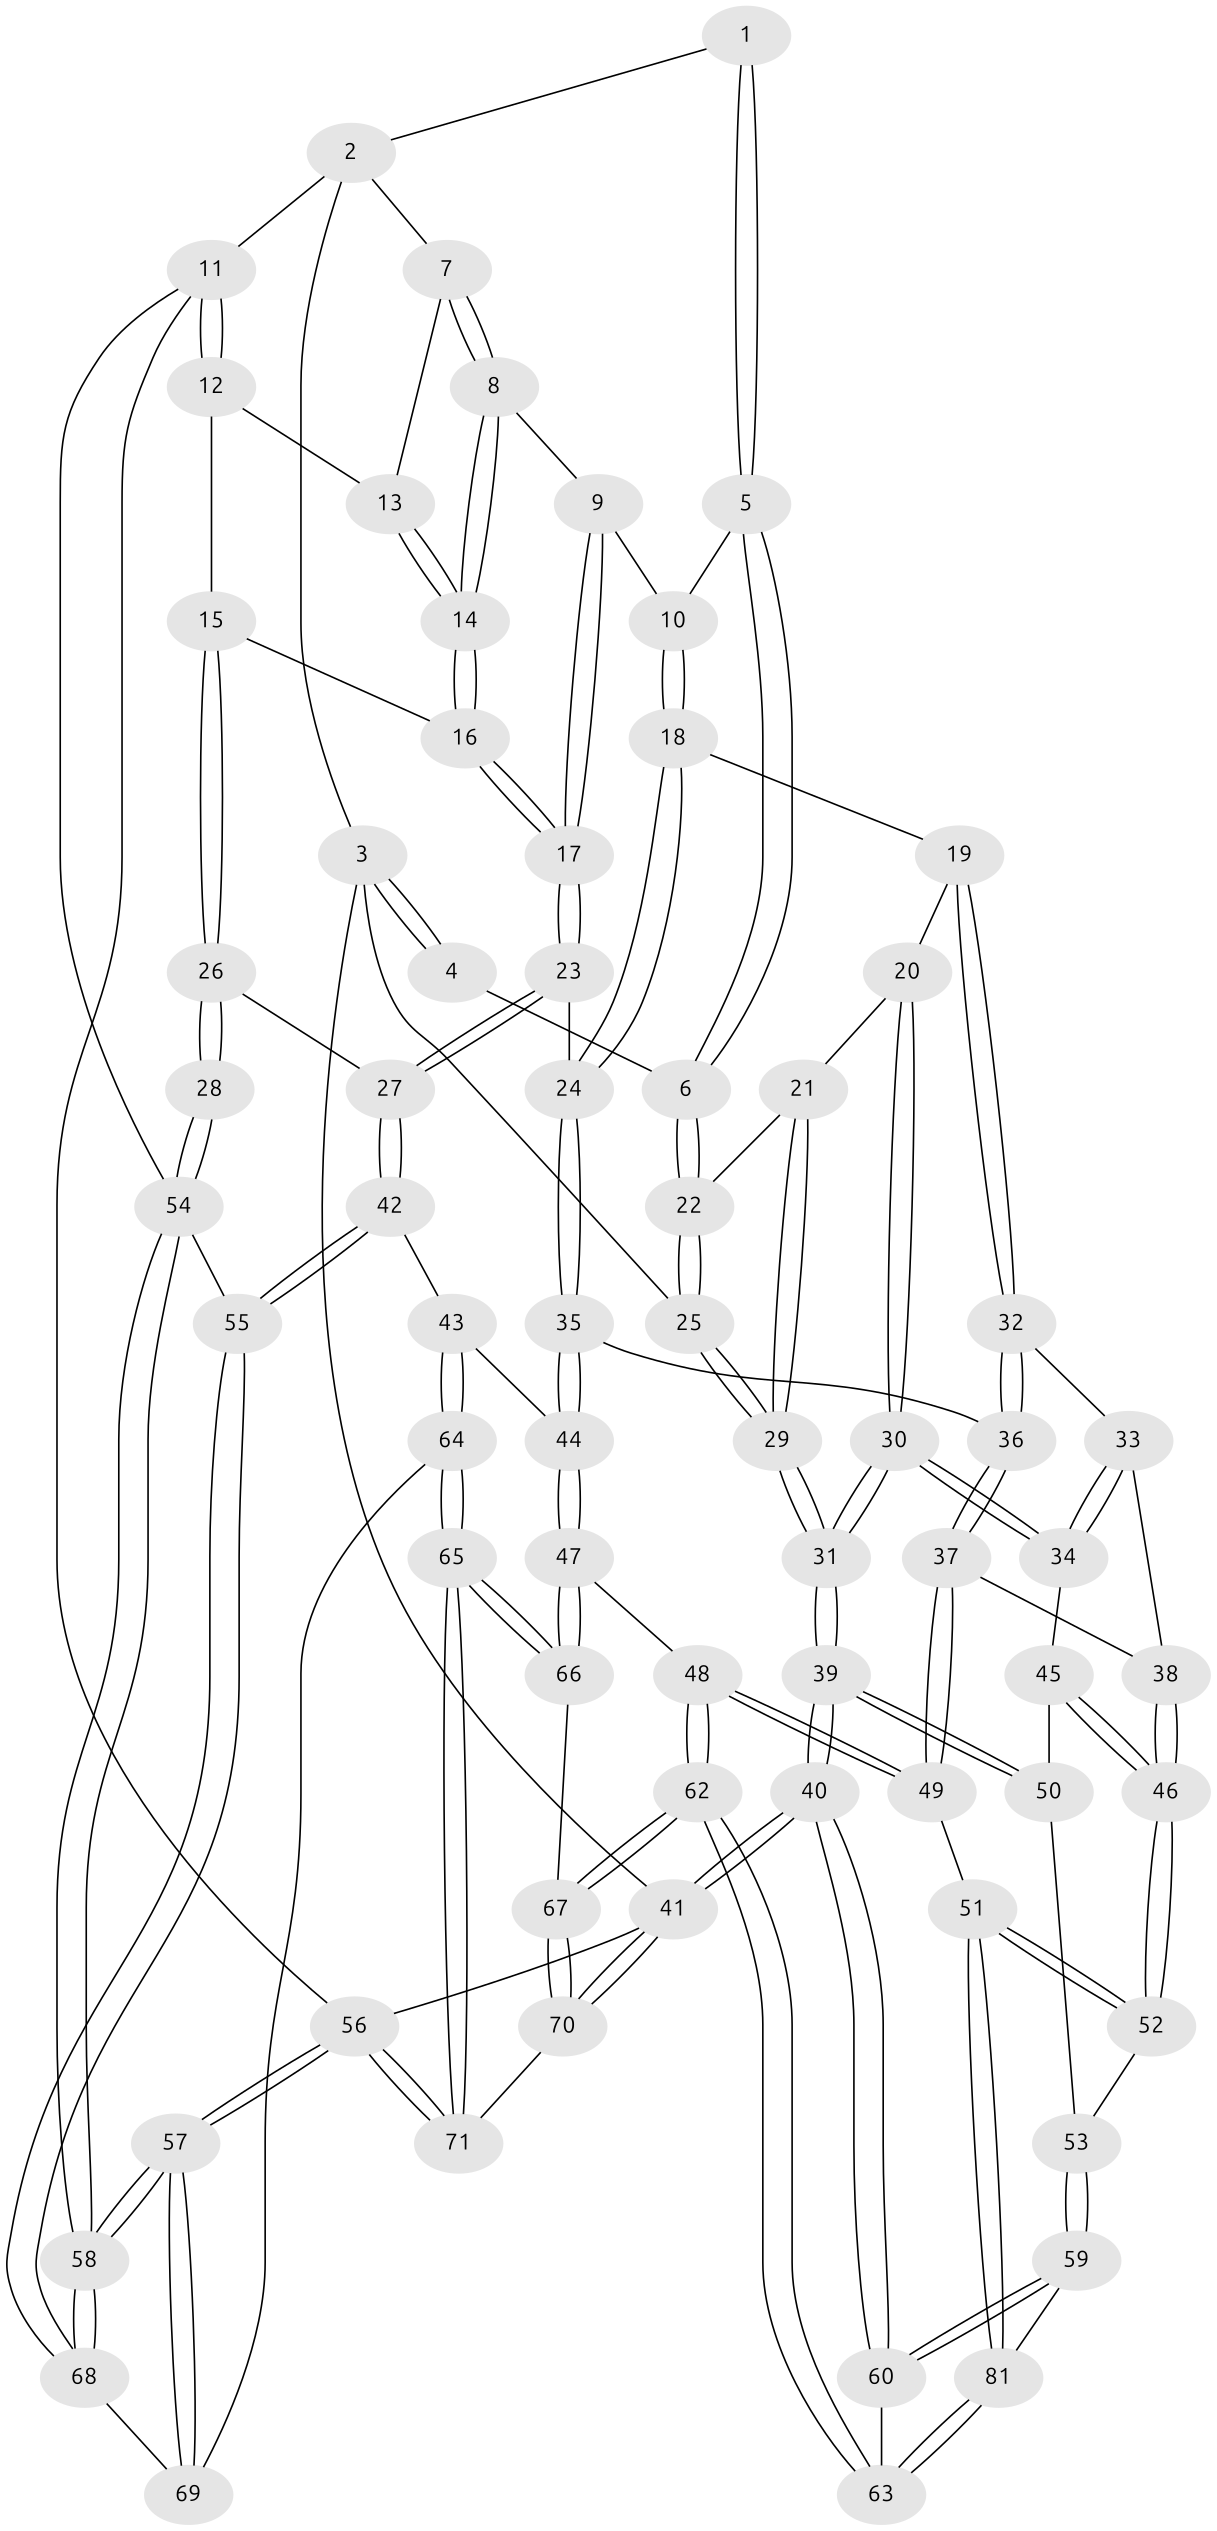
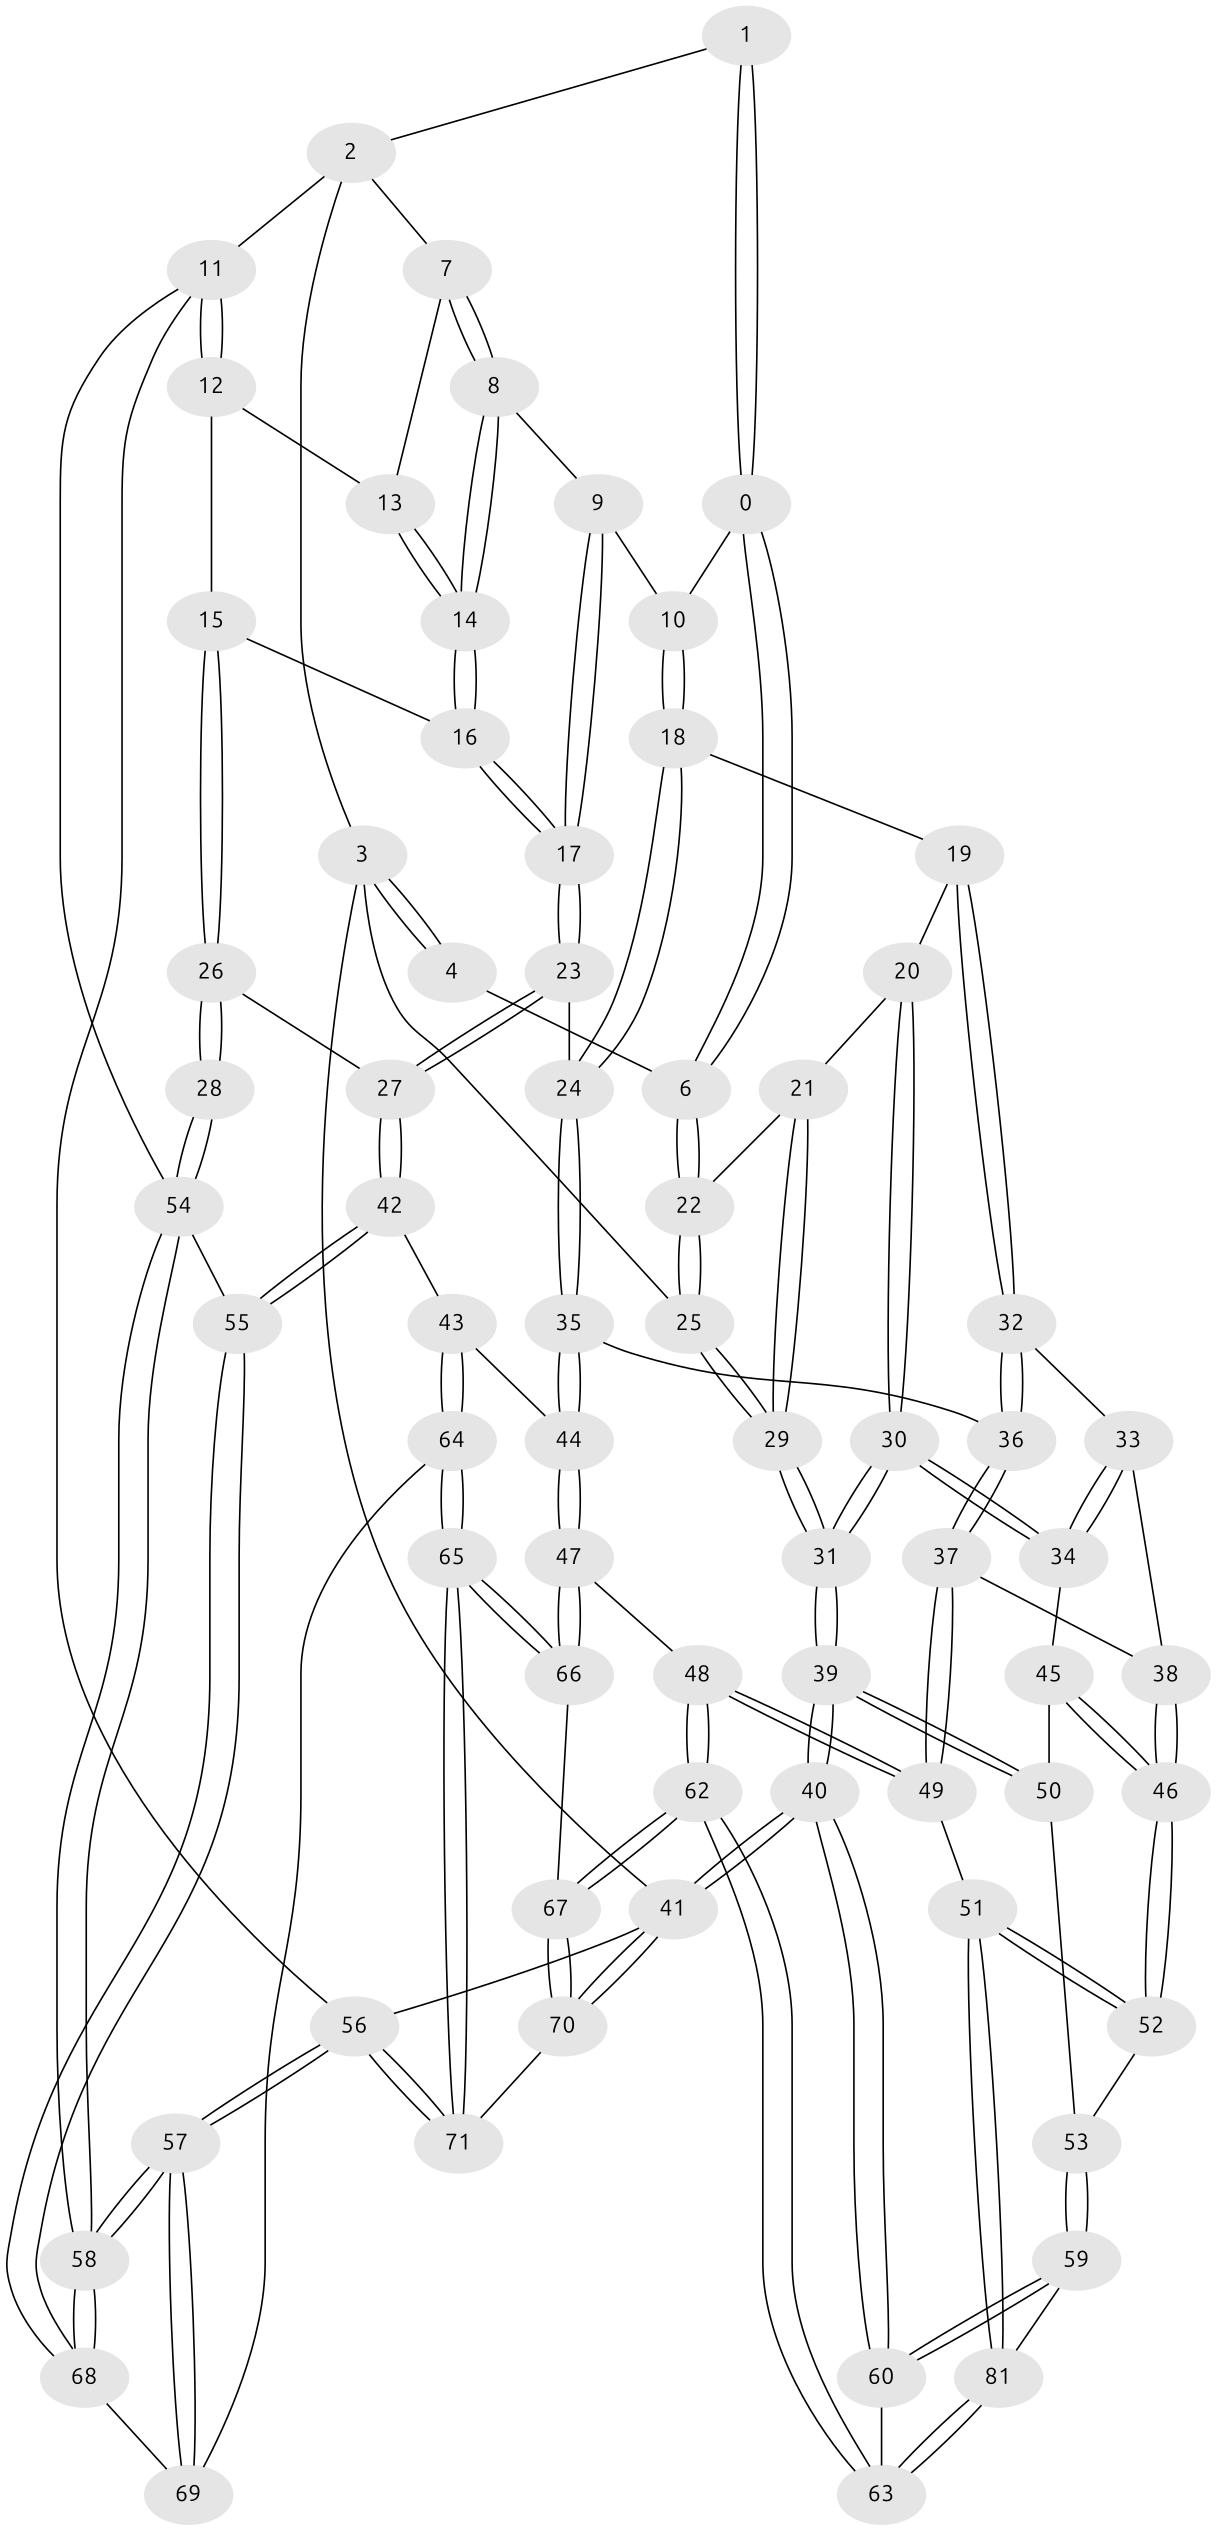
(747, 504) -> (747, 504)
